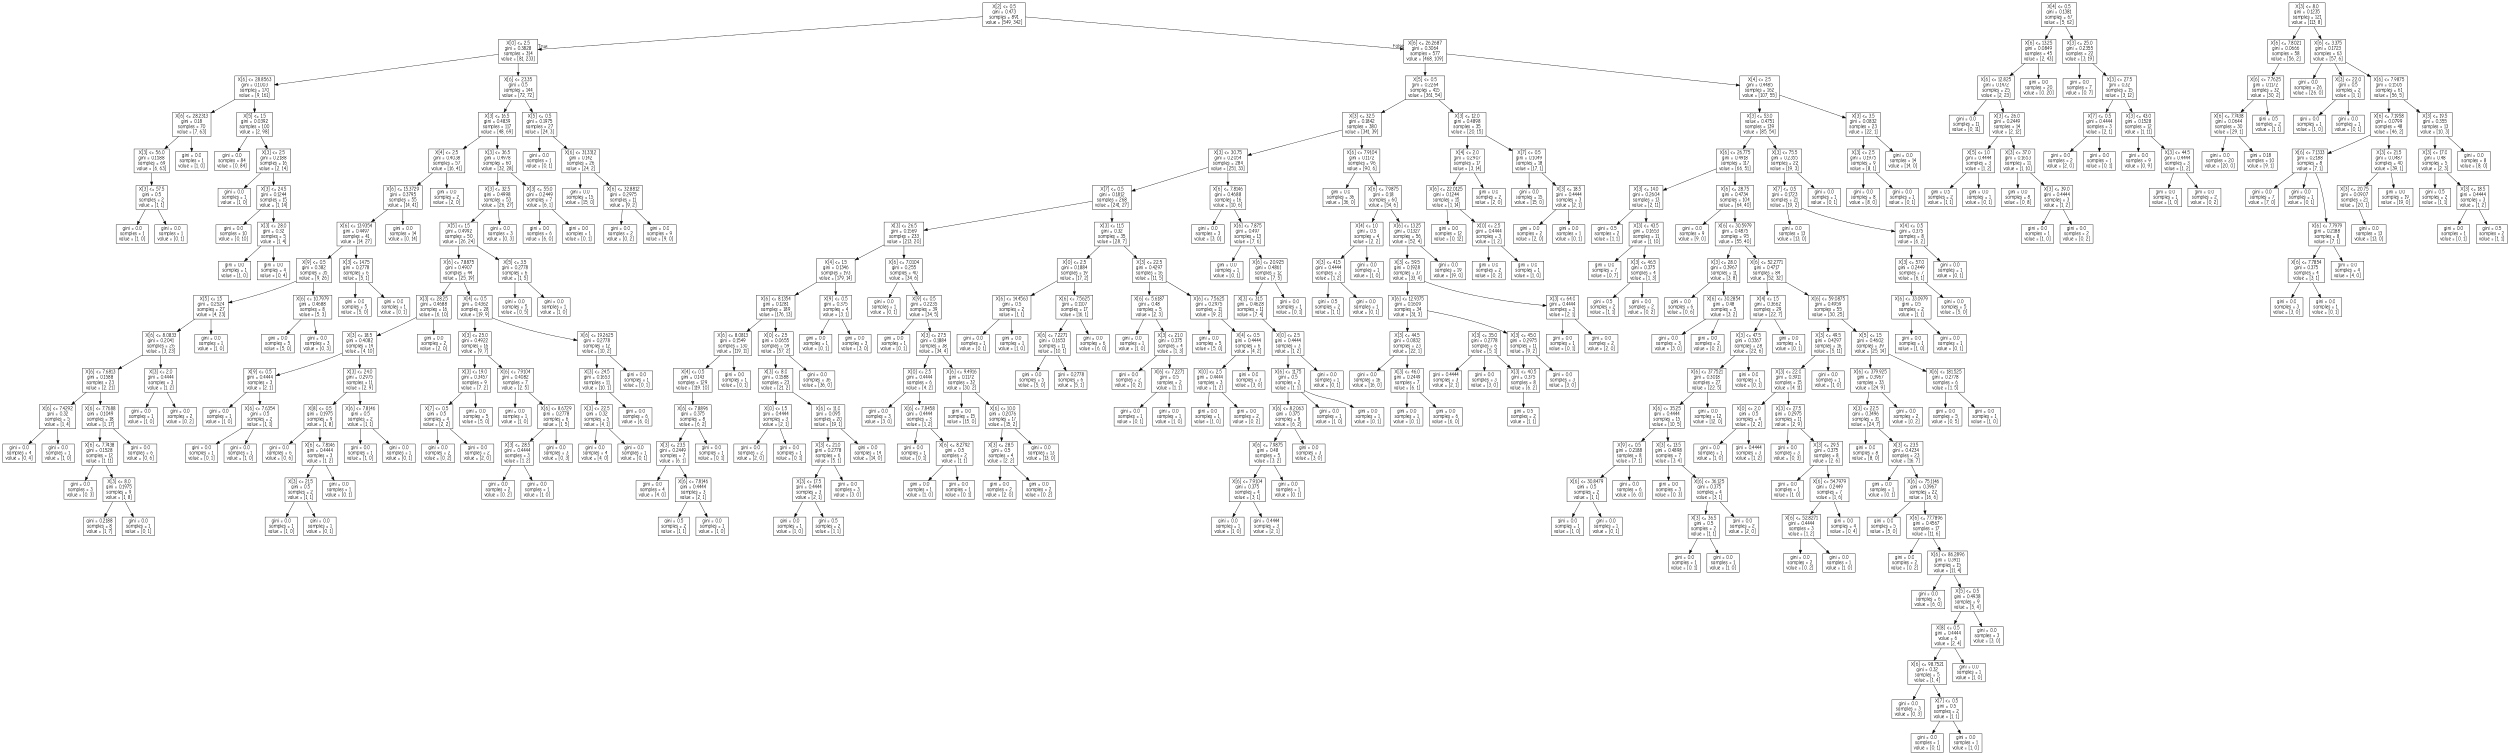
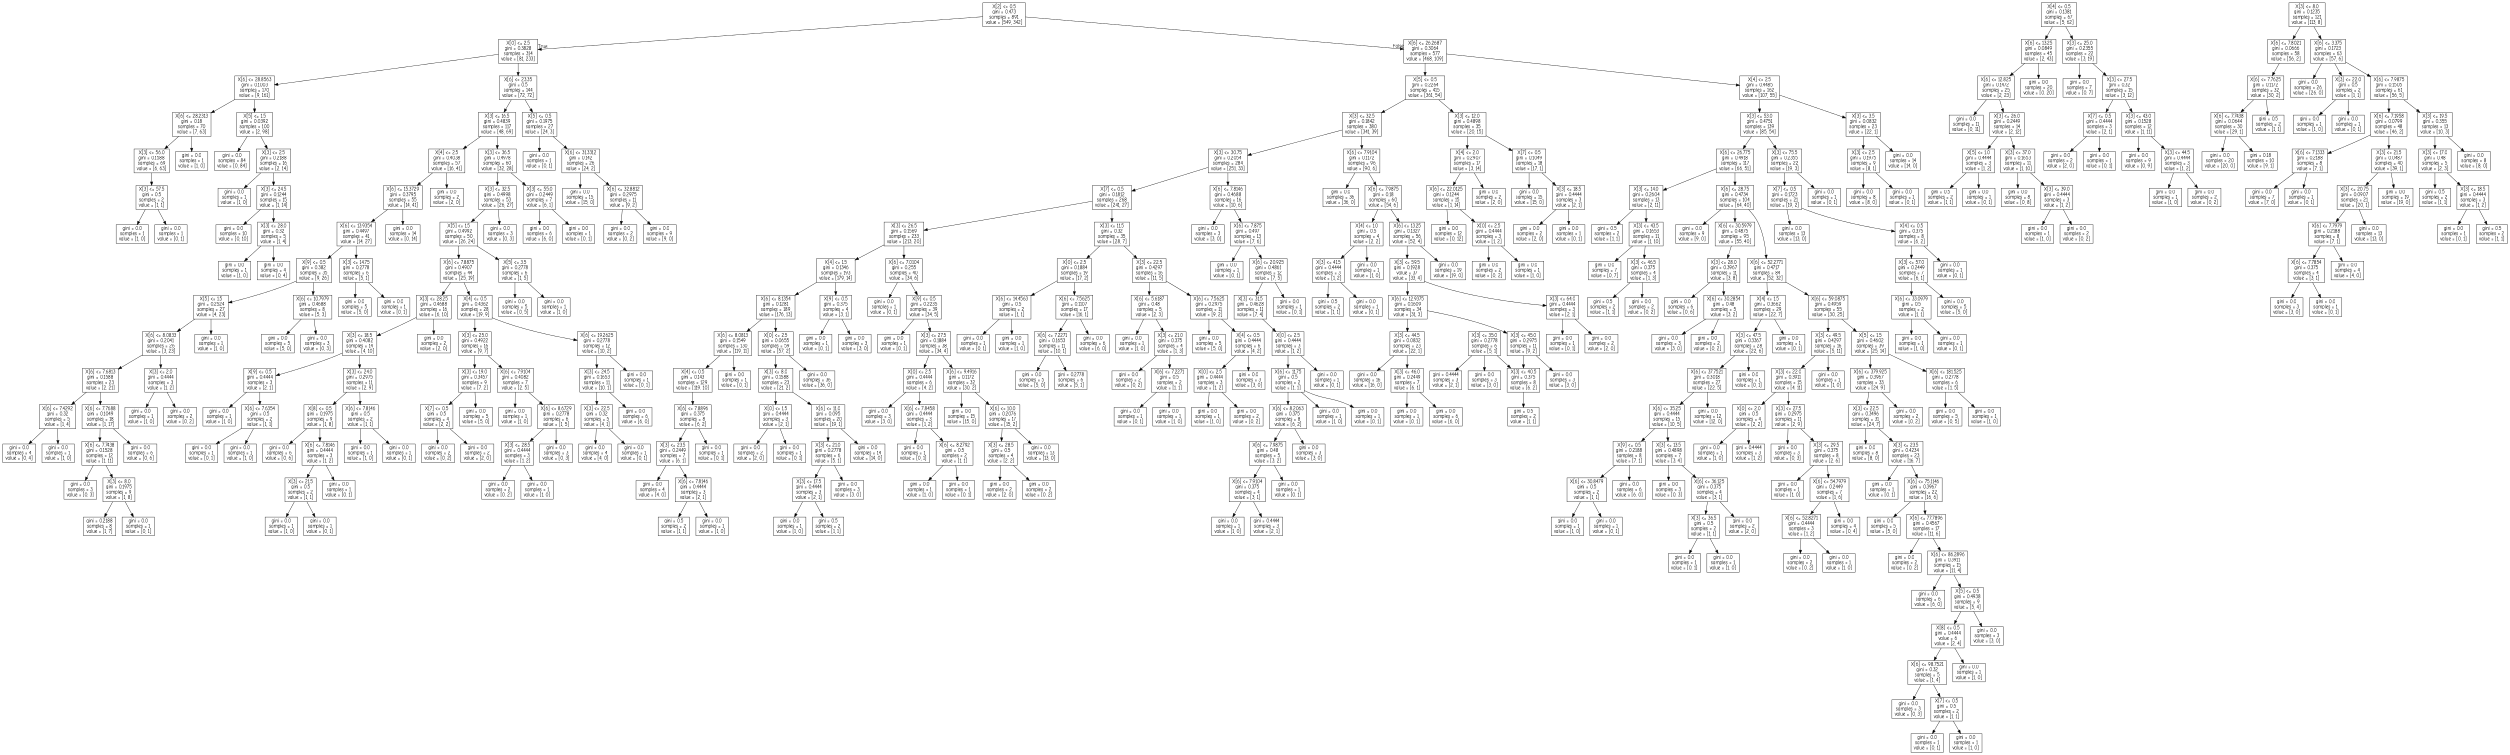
(1760, 124) -> (1760, 124)
(2323, 195) -> (2342, 214)
(1750, 251) -> (1761, 231)
(1407, 271) -> (1407, 271)
